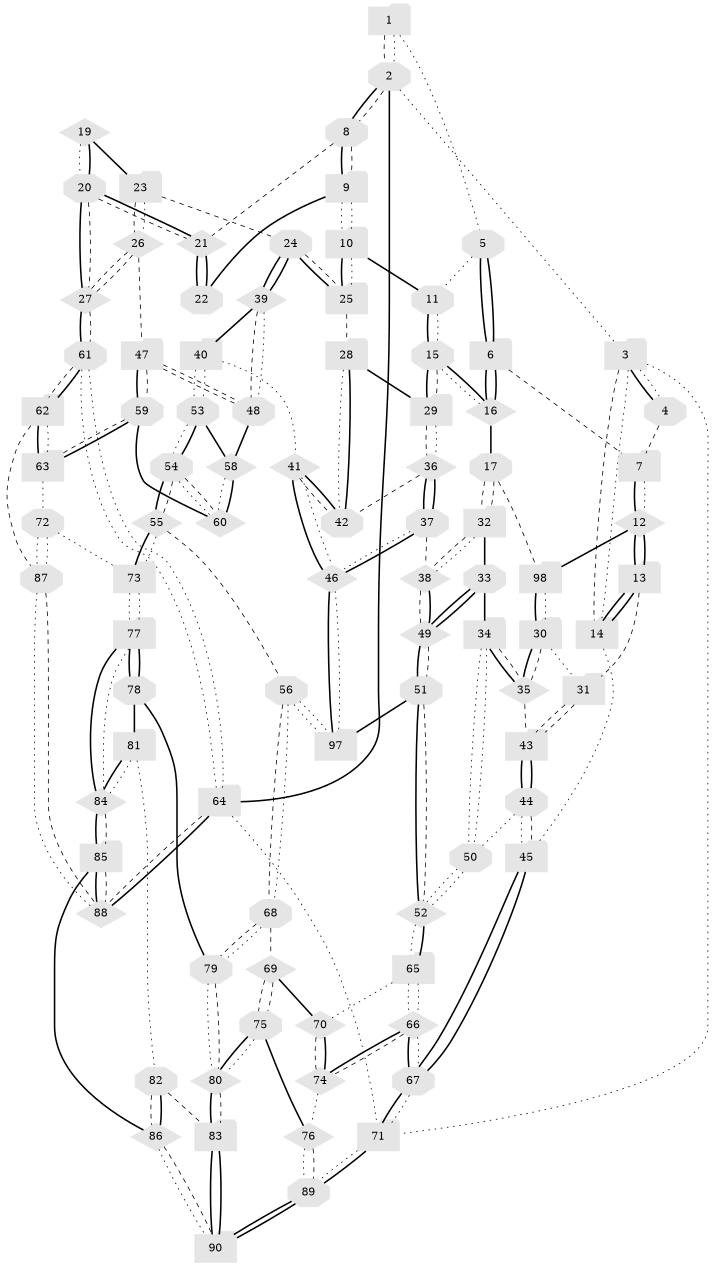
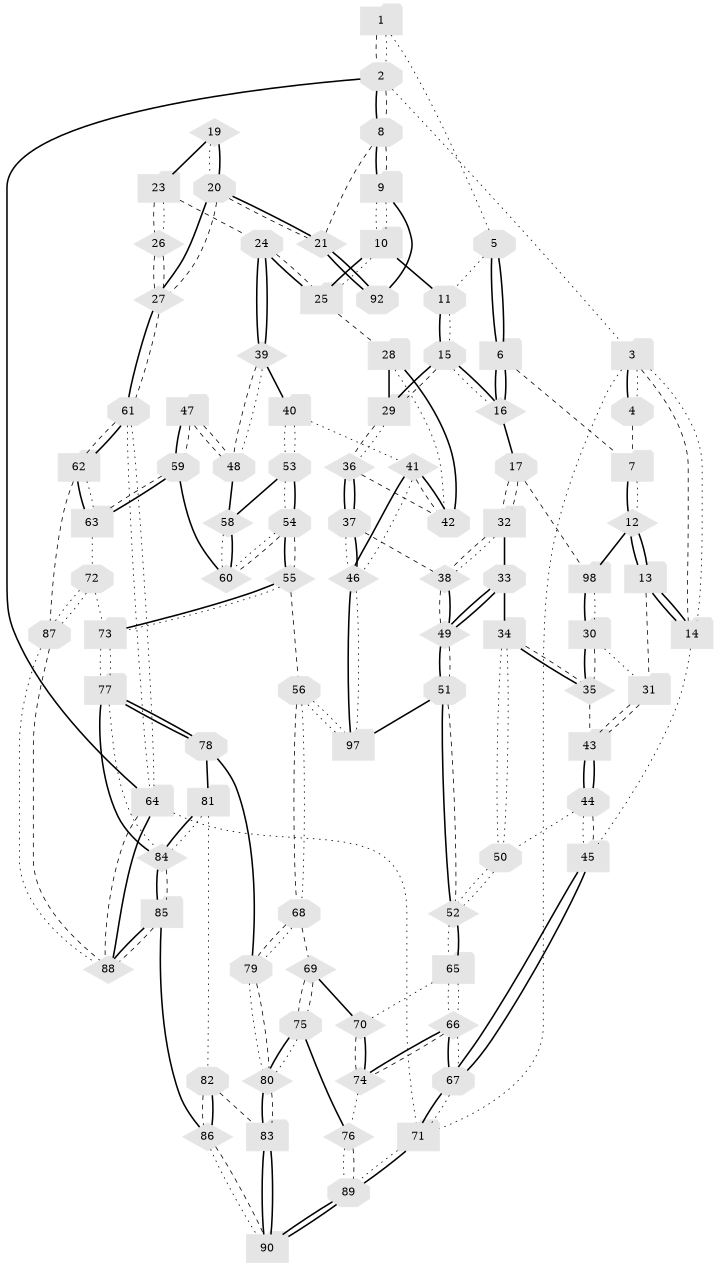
(140, 300) -> none
(202, 300) -> (377, 300)
